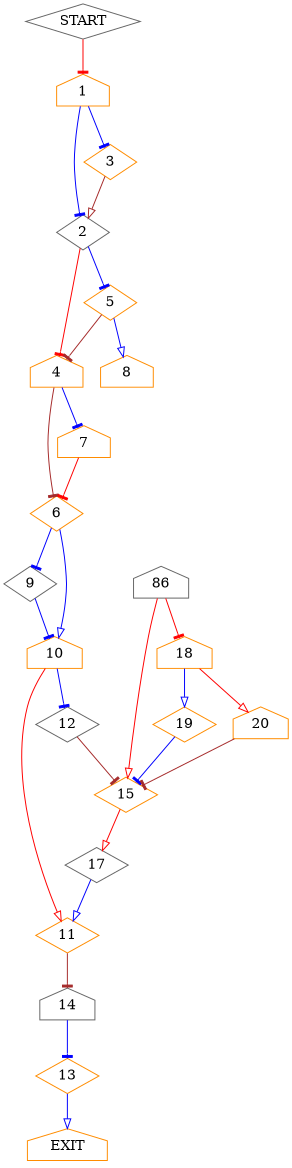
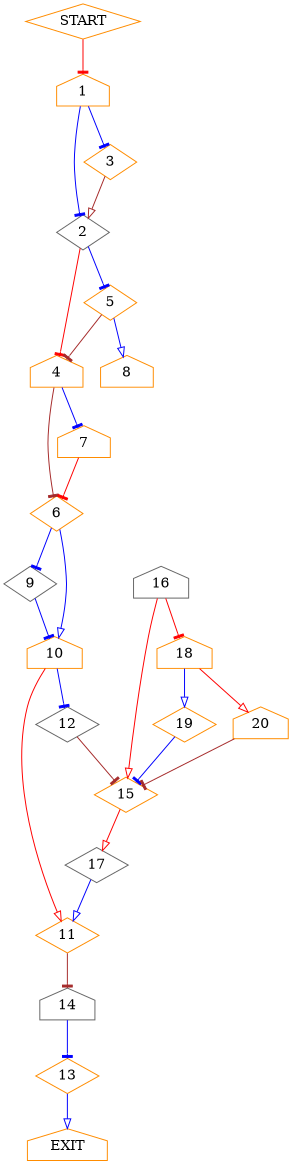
(83, 21) -> (83, 21)
(161, 584) -> (161, 584)
